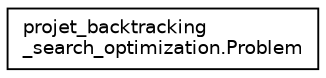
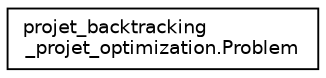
(163, 39) -> (163, 39)
